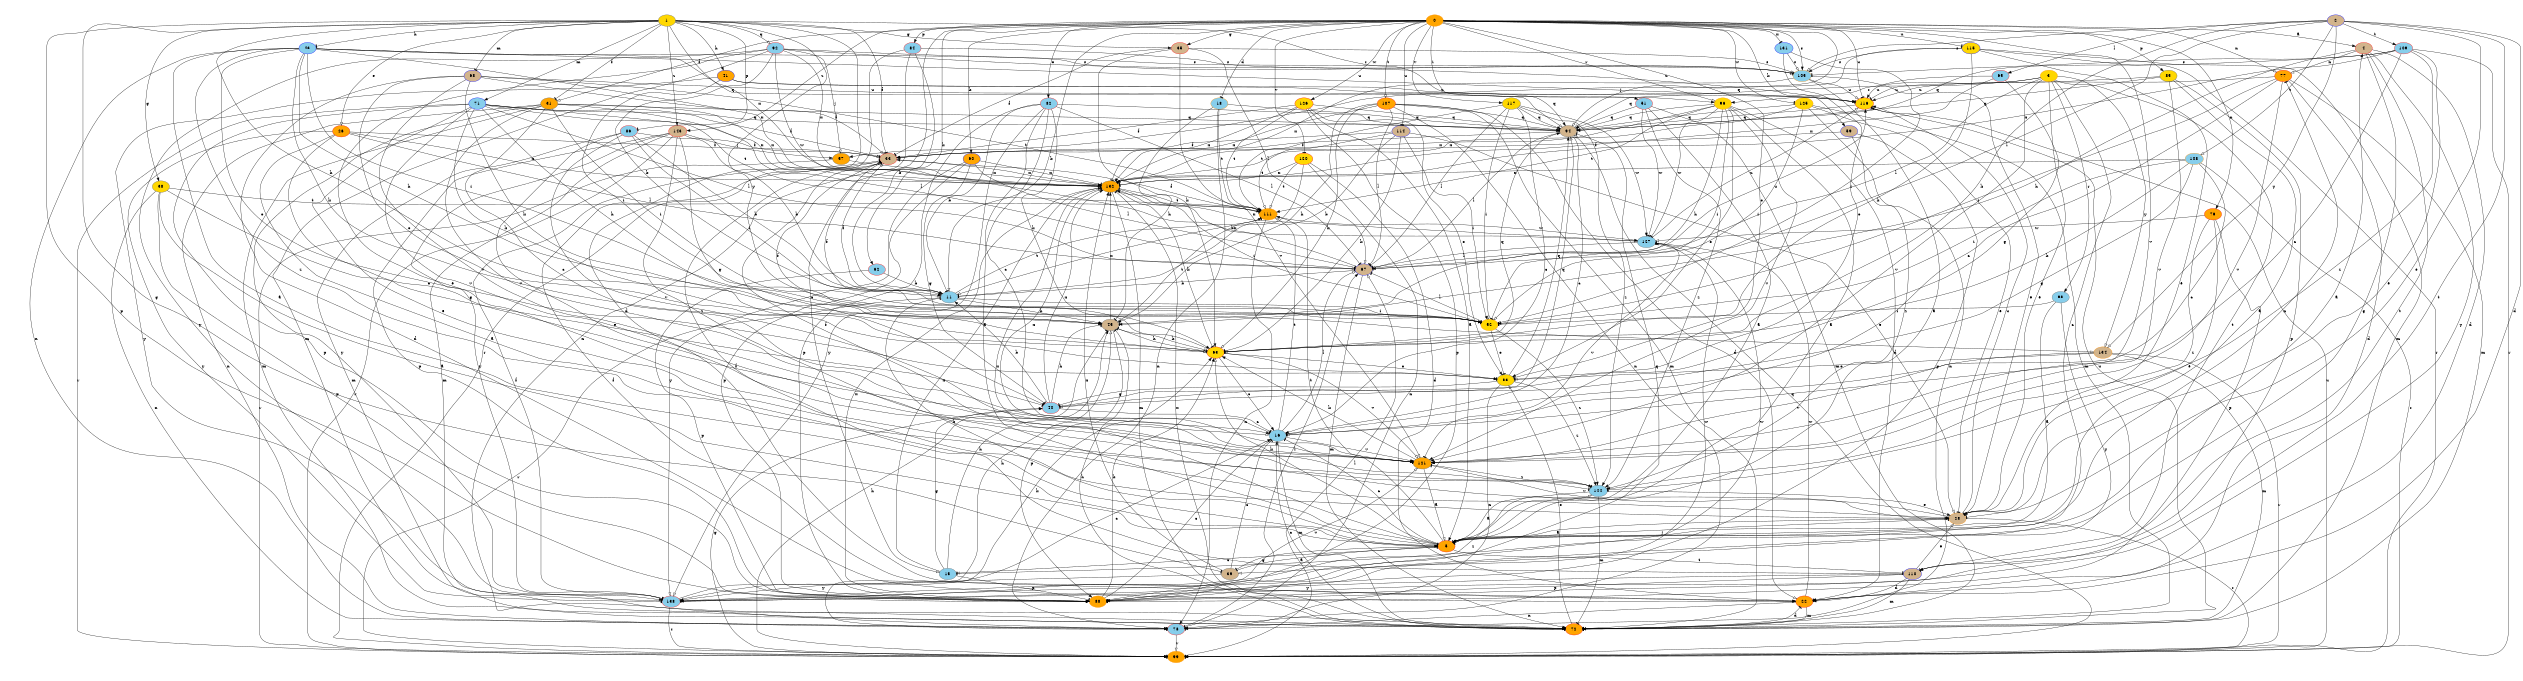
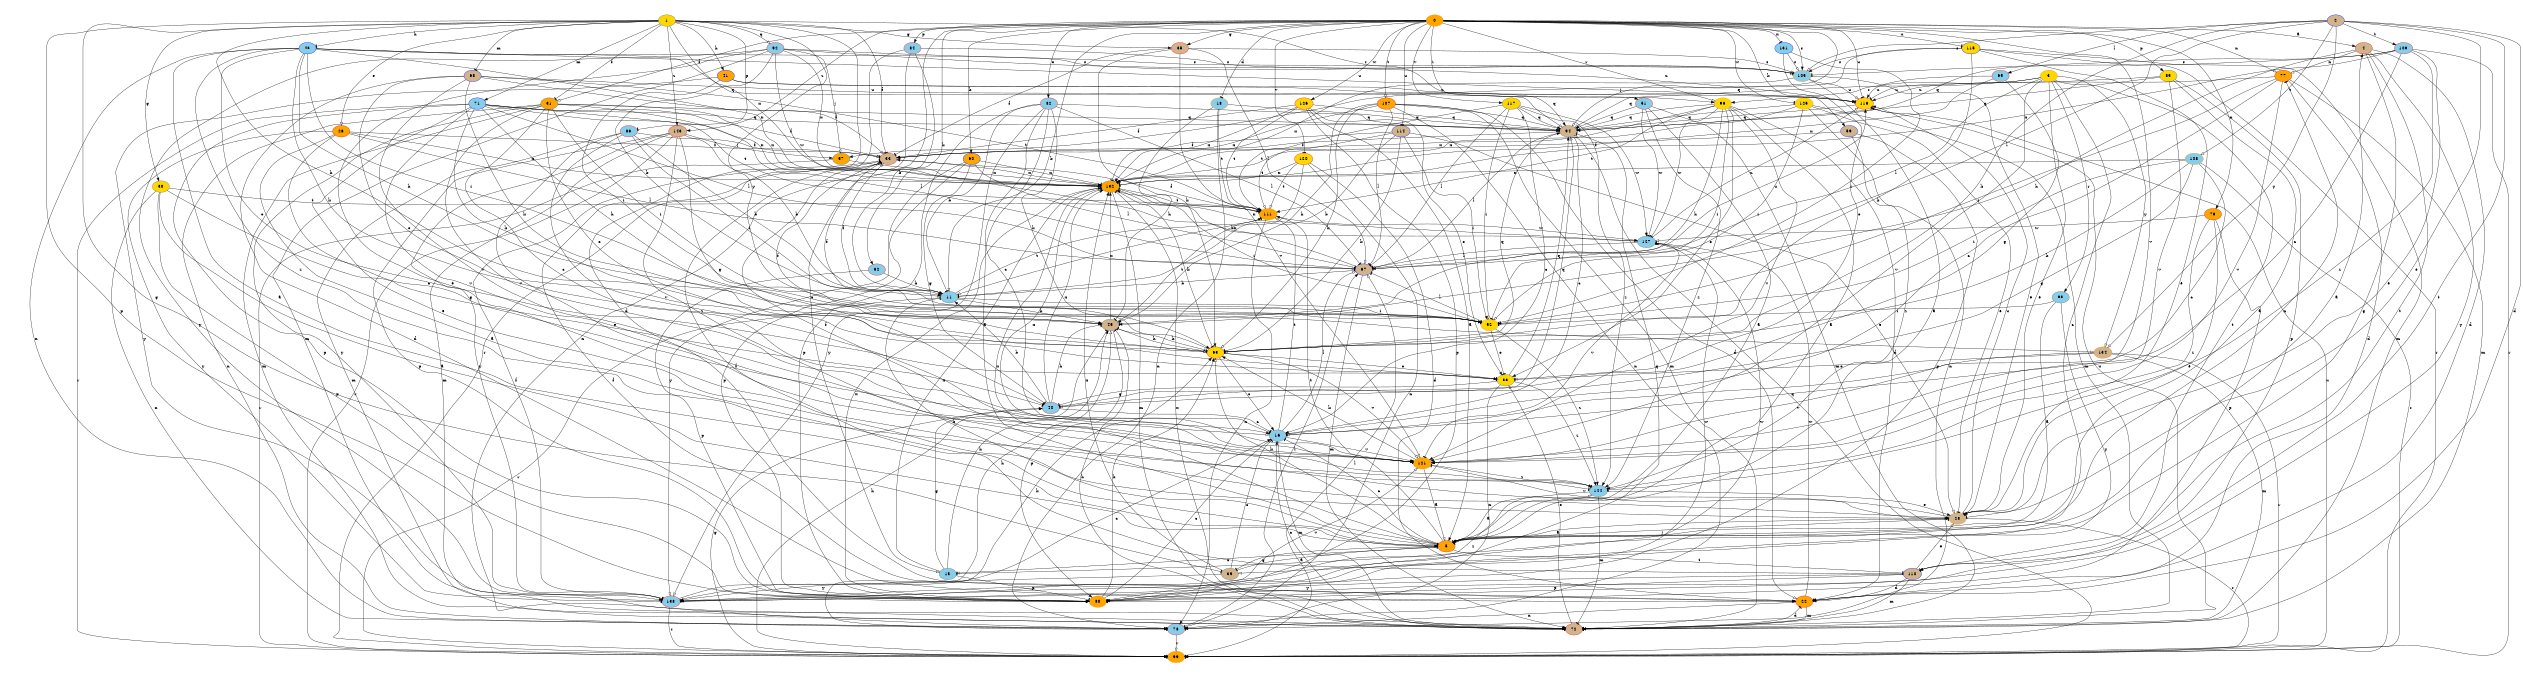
(1760, 185) -> (962, 336)
(1422, 463) -> (1422, 463)
(1574, 629) -> (1574, 629)
